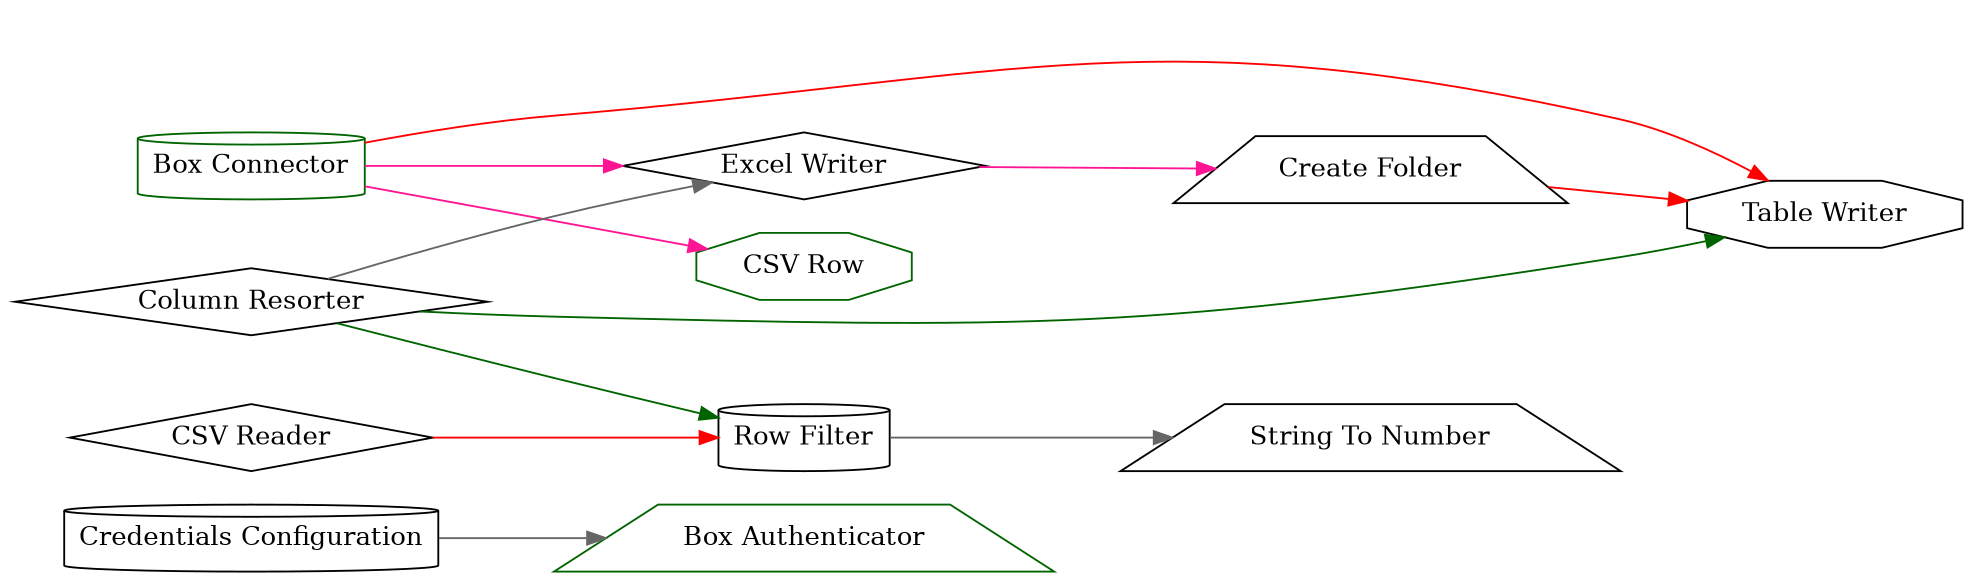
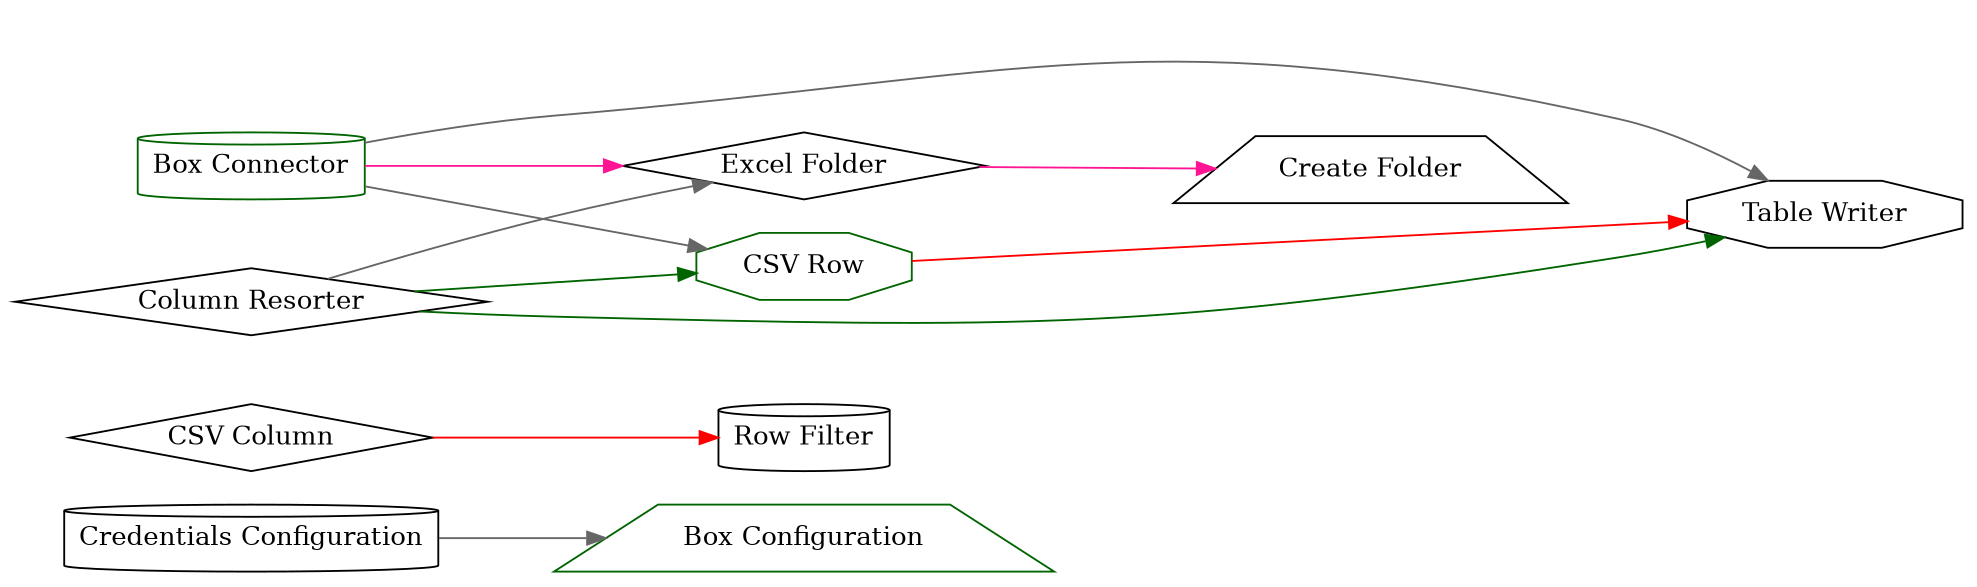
(1063, 66) -> (1063, 66)
(804, 166) -> (804, 166)
(1609, 193) -> (1290, 242)
(511, 213) -> (511, 213)
(518, 369) -> (546, 283)
(251, 438) -> (251, 438)
(1371, 438) -> none
(804, 538) -> (804, 538)
